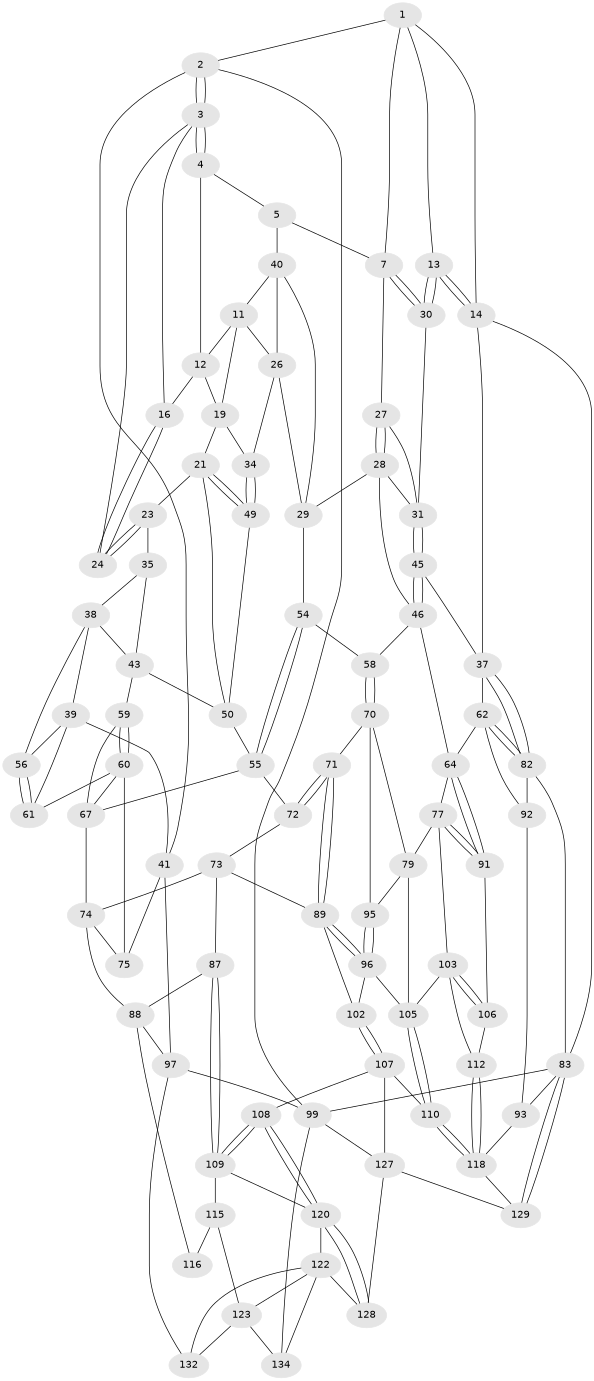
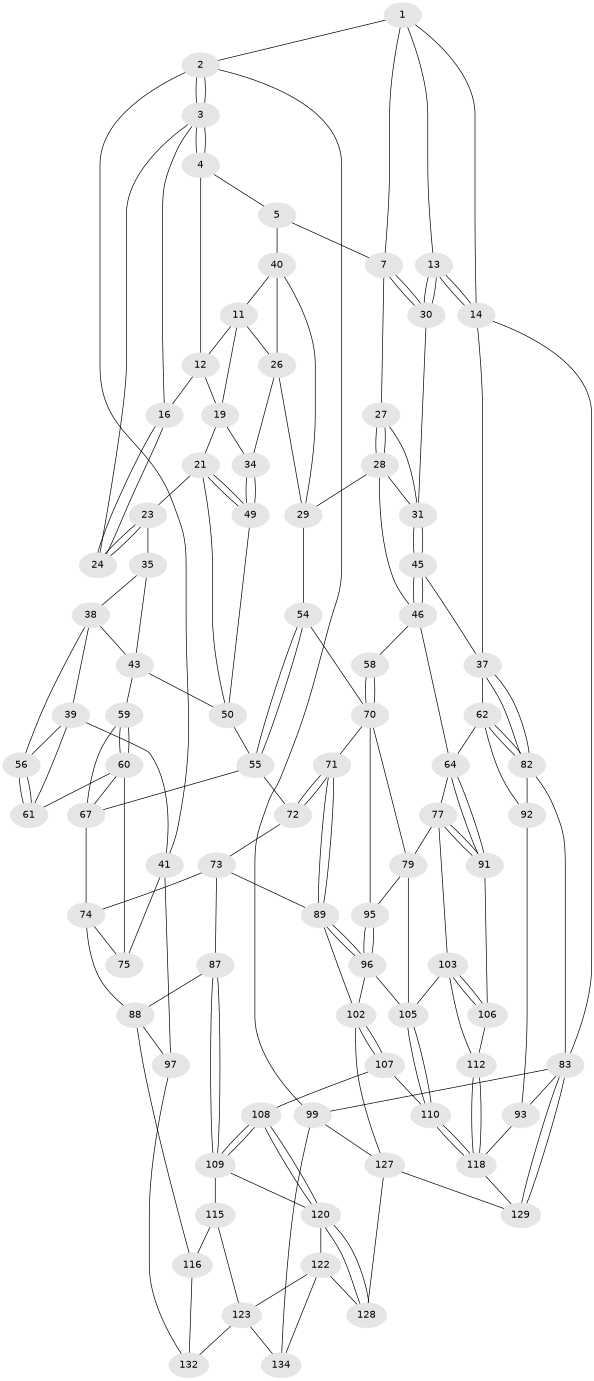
(337, 640) -> (337, 665)
(243, 1087) -> none
(385, 1115) -> (361, 1092)
(230, 1292) -> (191, 1315)
